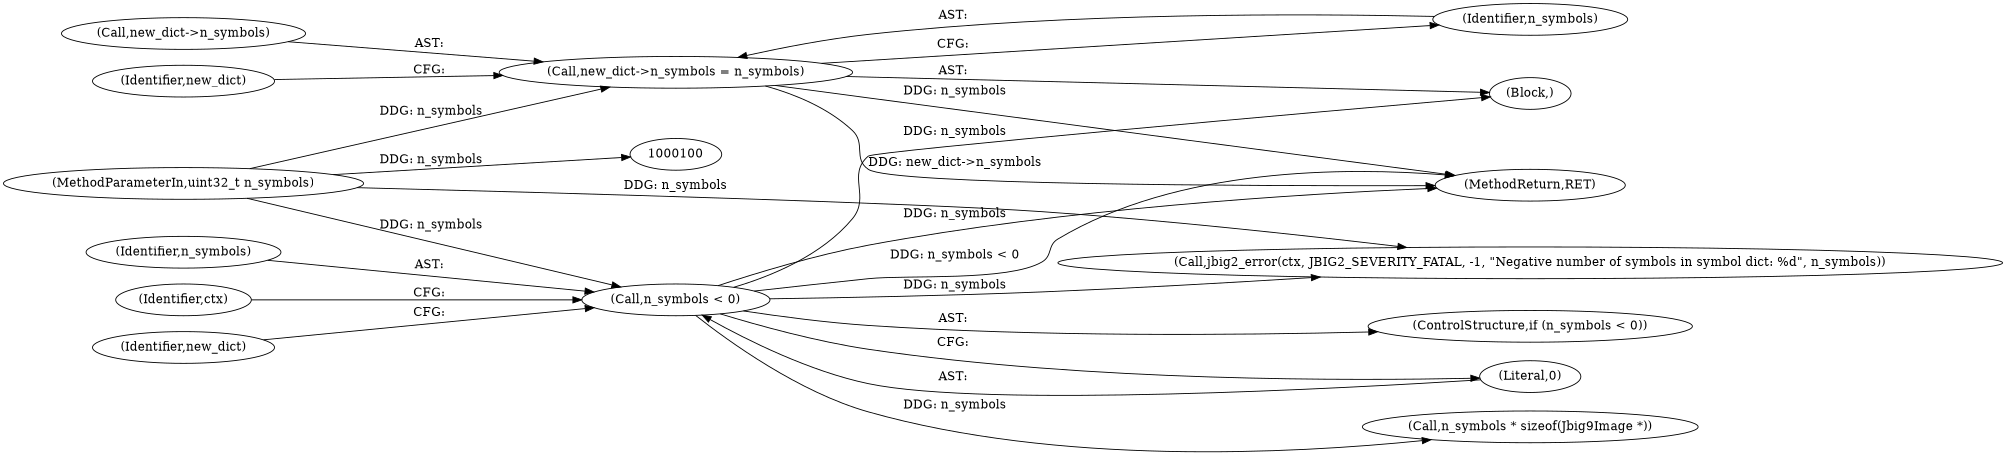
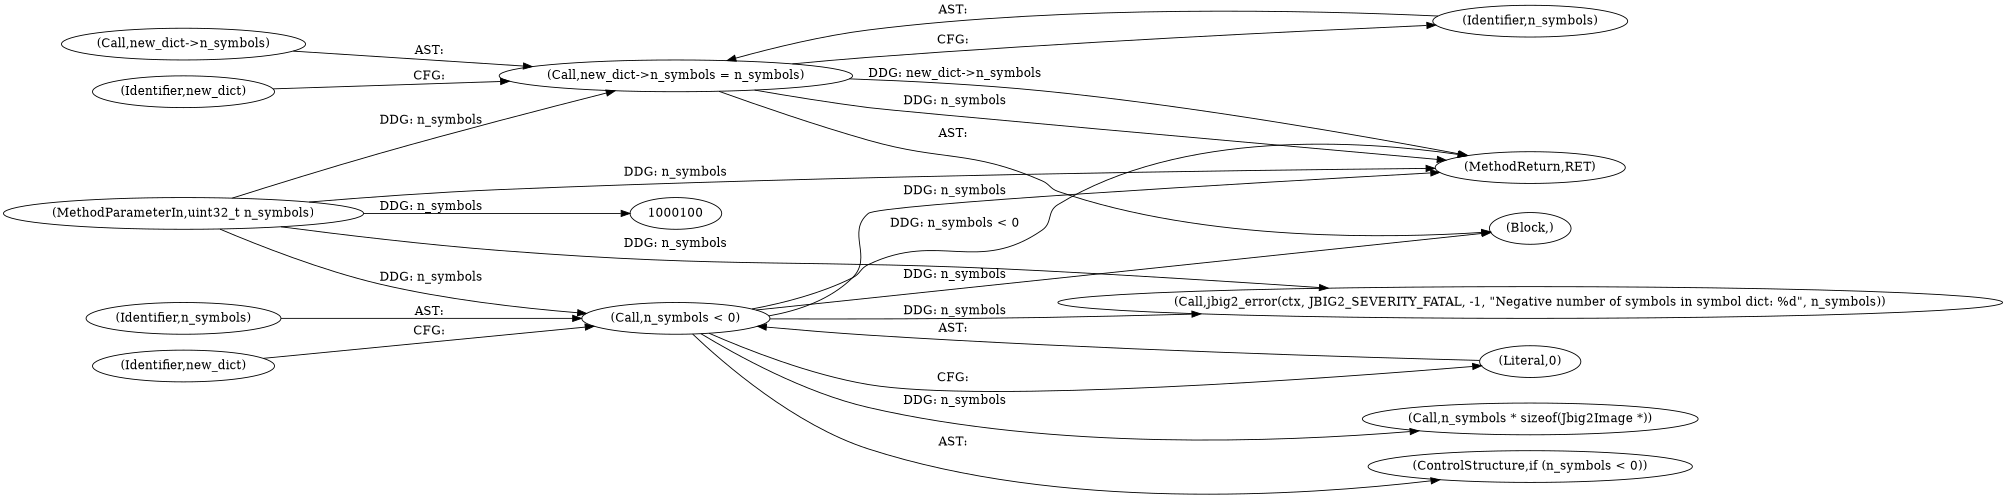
none -> (867, 178)
(184, 300) -> none
(1530, 427) -> (1530, 419)
